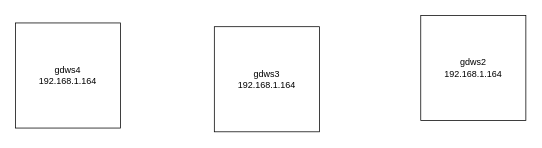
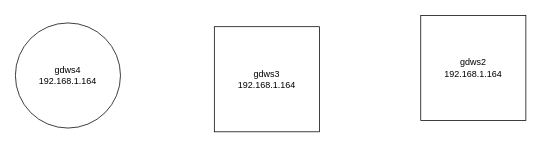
(68, 75) -> (68, 75)
